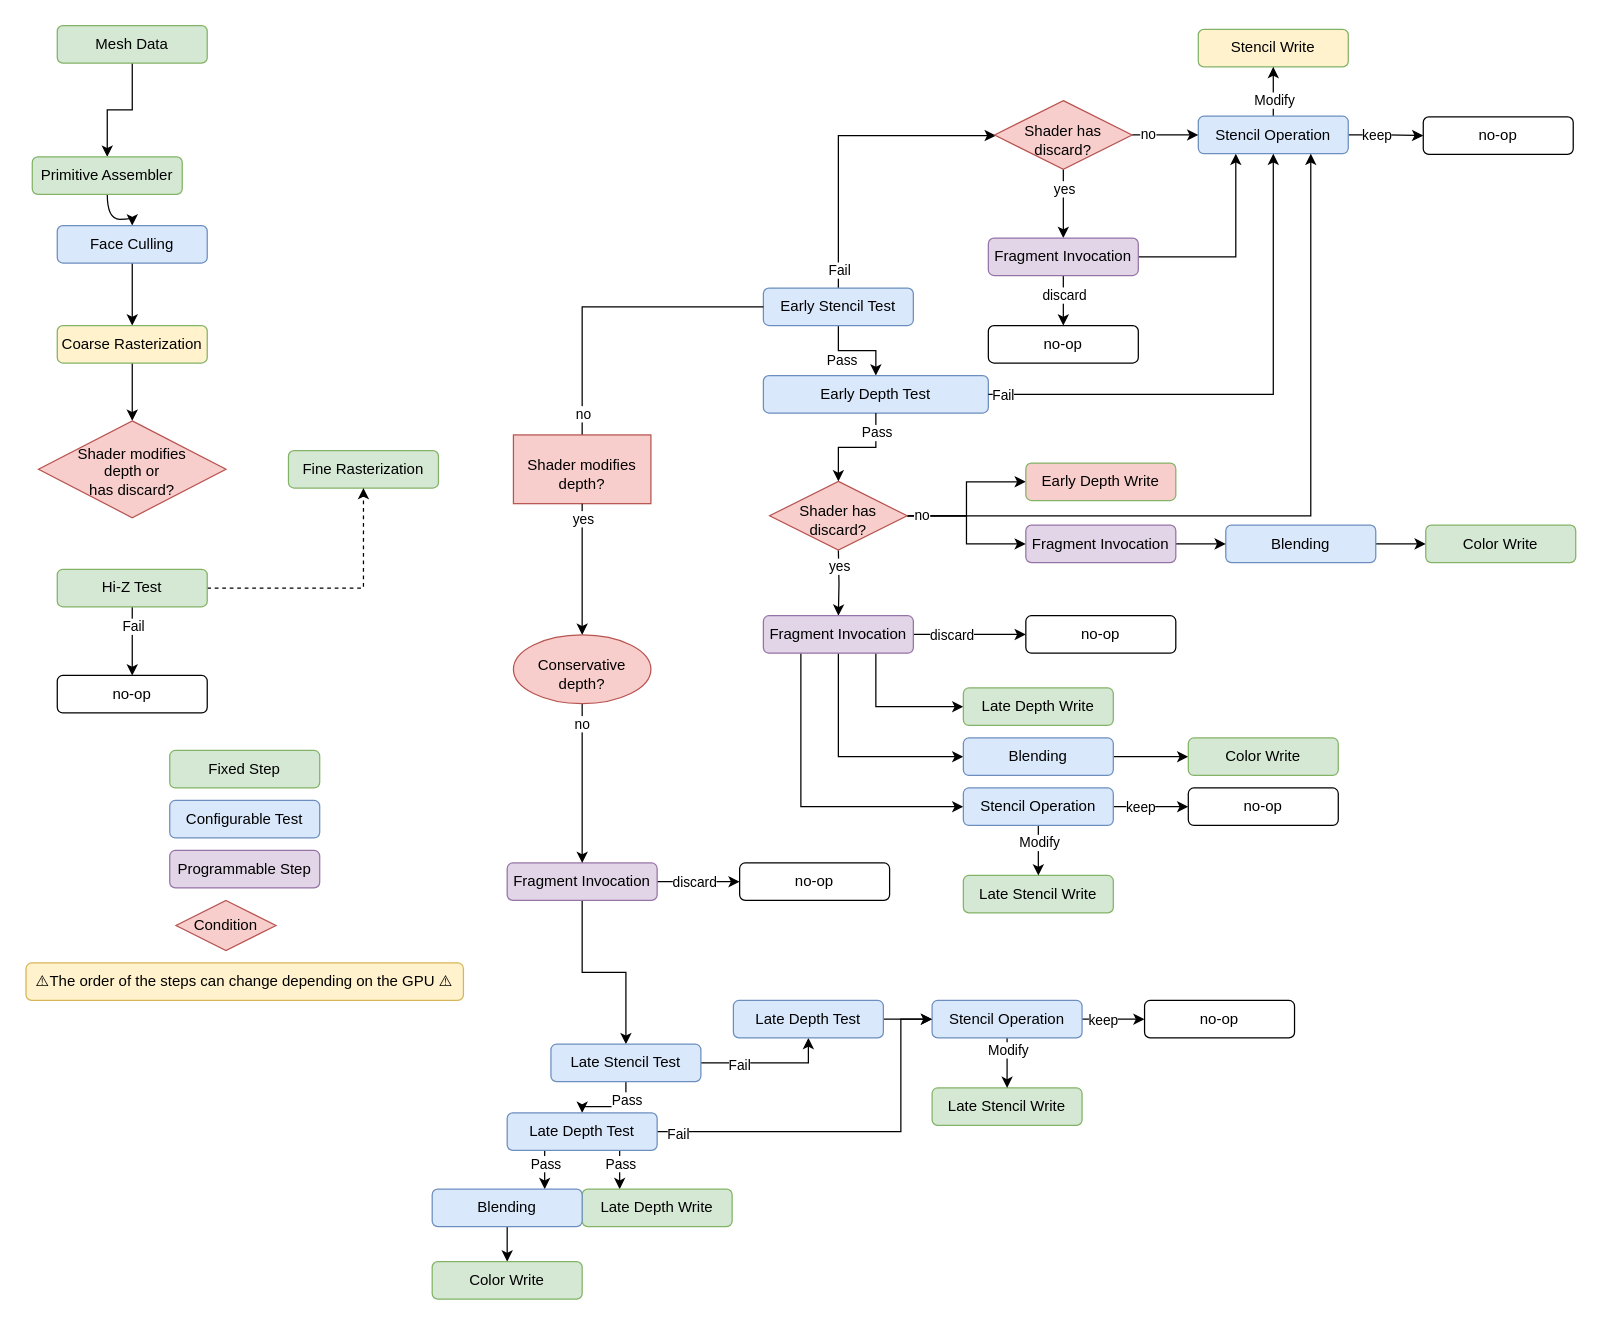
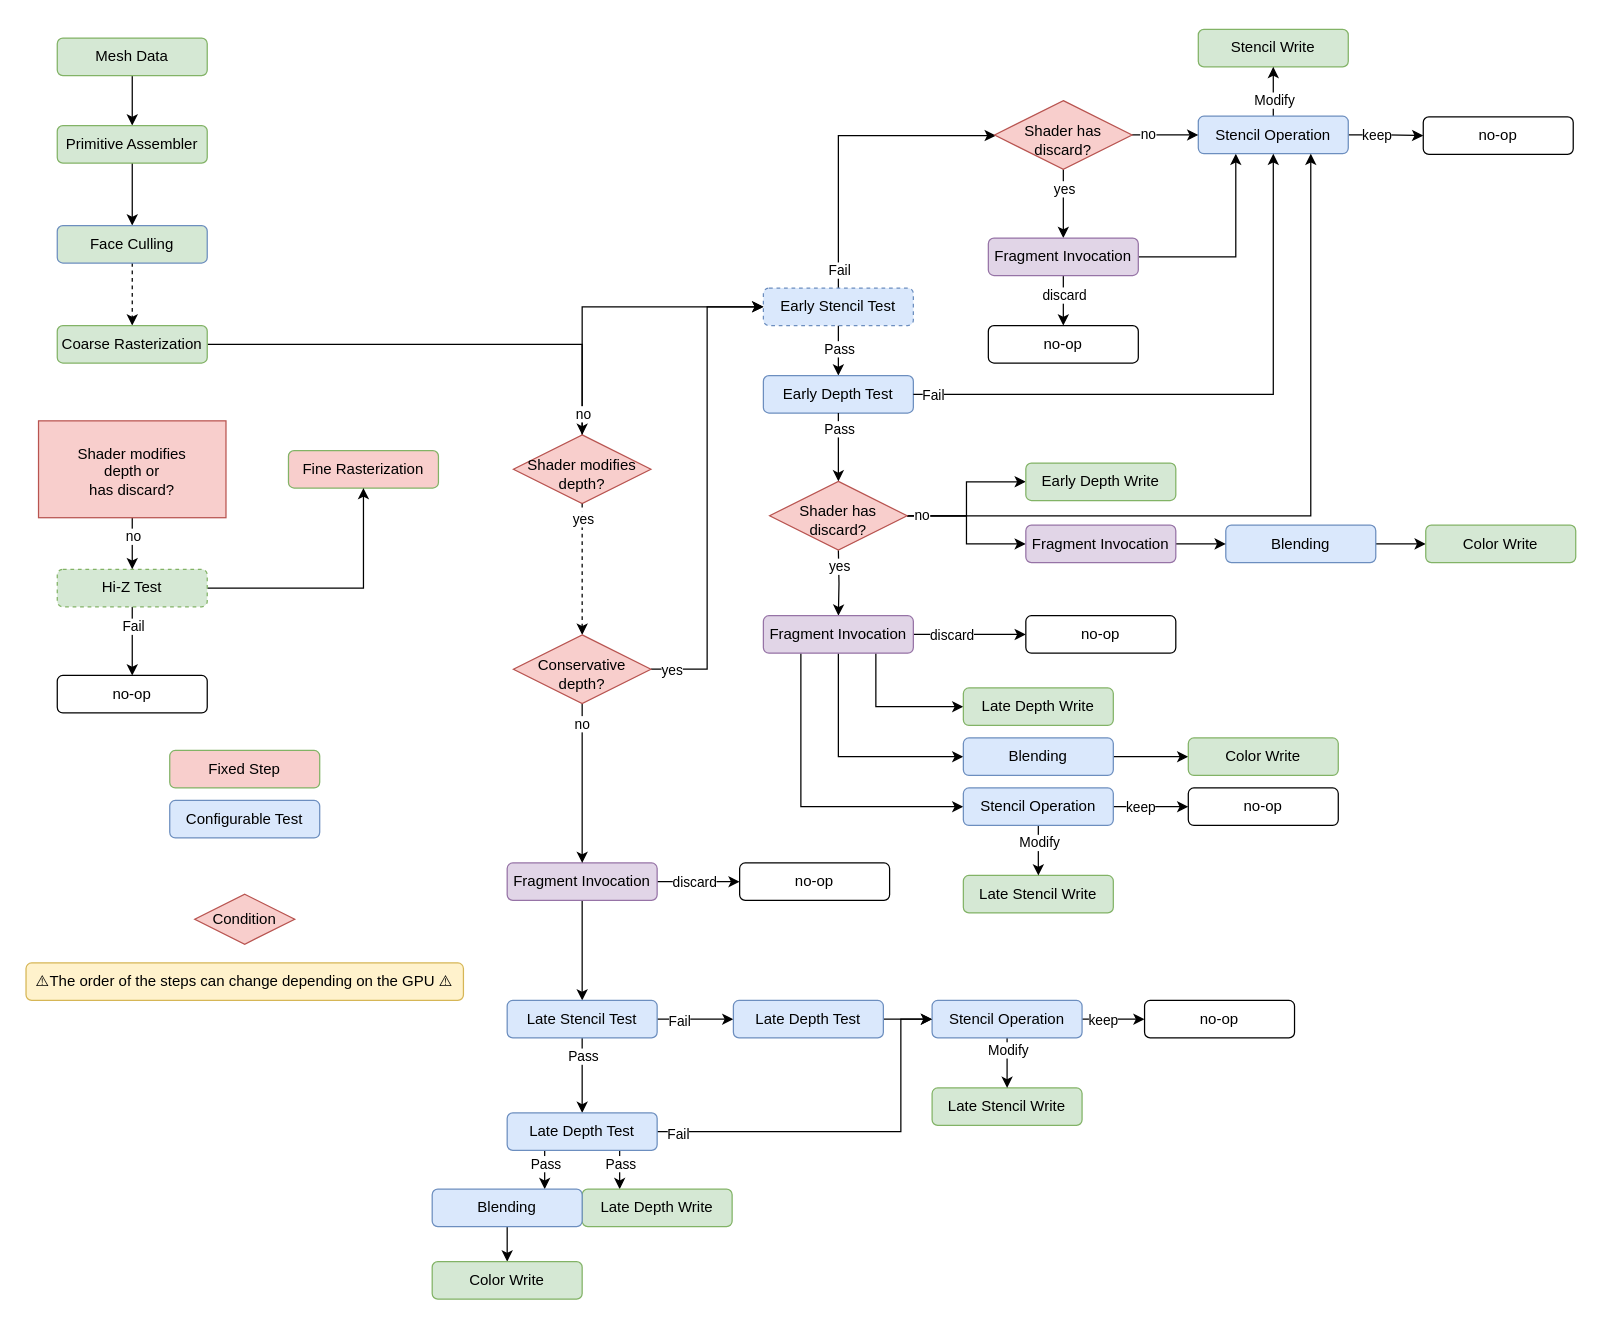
(132, 44) -> (132, 57)
(1273, 48) -> (1273, 48)
(107, 176) -> (132, 144)
(132, 244) -> (132, 244)
(132, 290) -> (132, 290)
(759, 307) -> (582, 343)
(838, 307) -> (838, 307)
(132, 344) -> (132, 344)
(132, 388) -> (392, 344)
(876, 394) -> (838, 394)
(132, 469) -> (132, 469)
(363, 469) -> (363, 469)
(582, 469) -> (582, 469)
(1101, 482) -> (1101, 482)
none -> (707, 517)
none -> (132, 539)
(582, 576) -> (582, 576)
(132, 588) -> (132, 588)
(332, 588) -> (332, 588)
(582, 669) -> (582, 669)
(244, 769) -> (244, 769)
(244, 869) -> none
(226, 926) -> (244, 919)
(626, 1063) -> (582, 1019)
